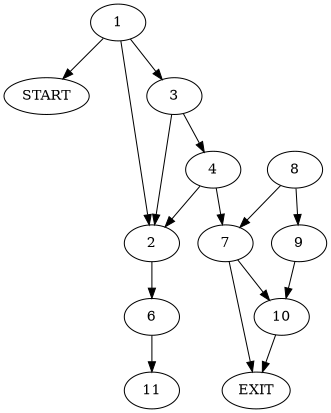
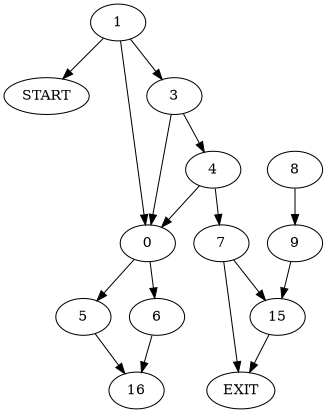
(264, 203) -> none
(152, 243) -> (148, 243)
none -> (83, 317)
(282, 317) -> (278, 317)
(152, 390) -> (137, 390)
